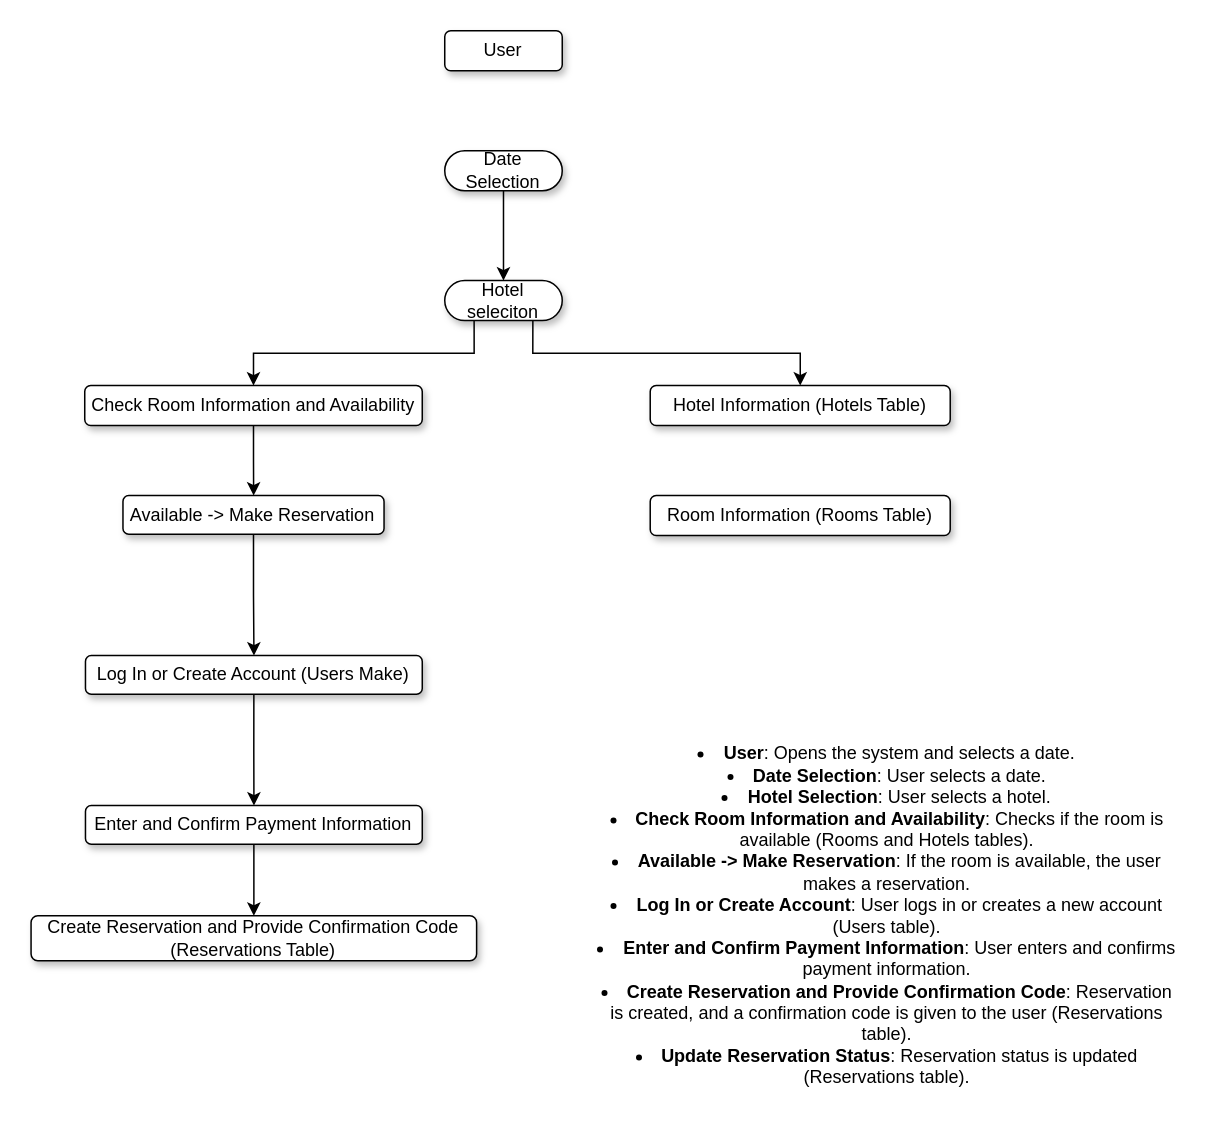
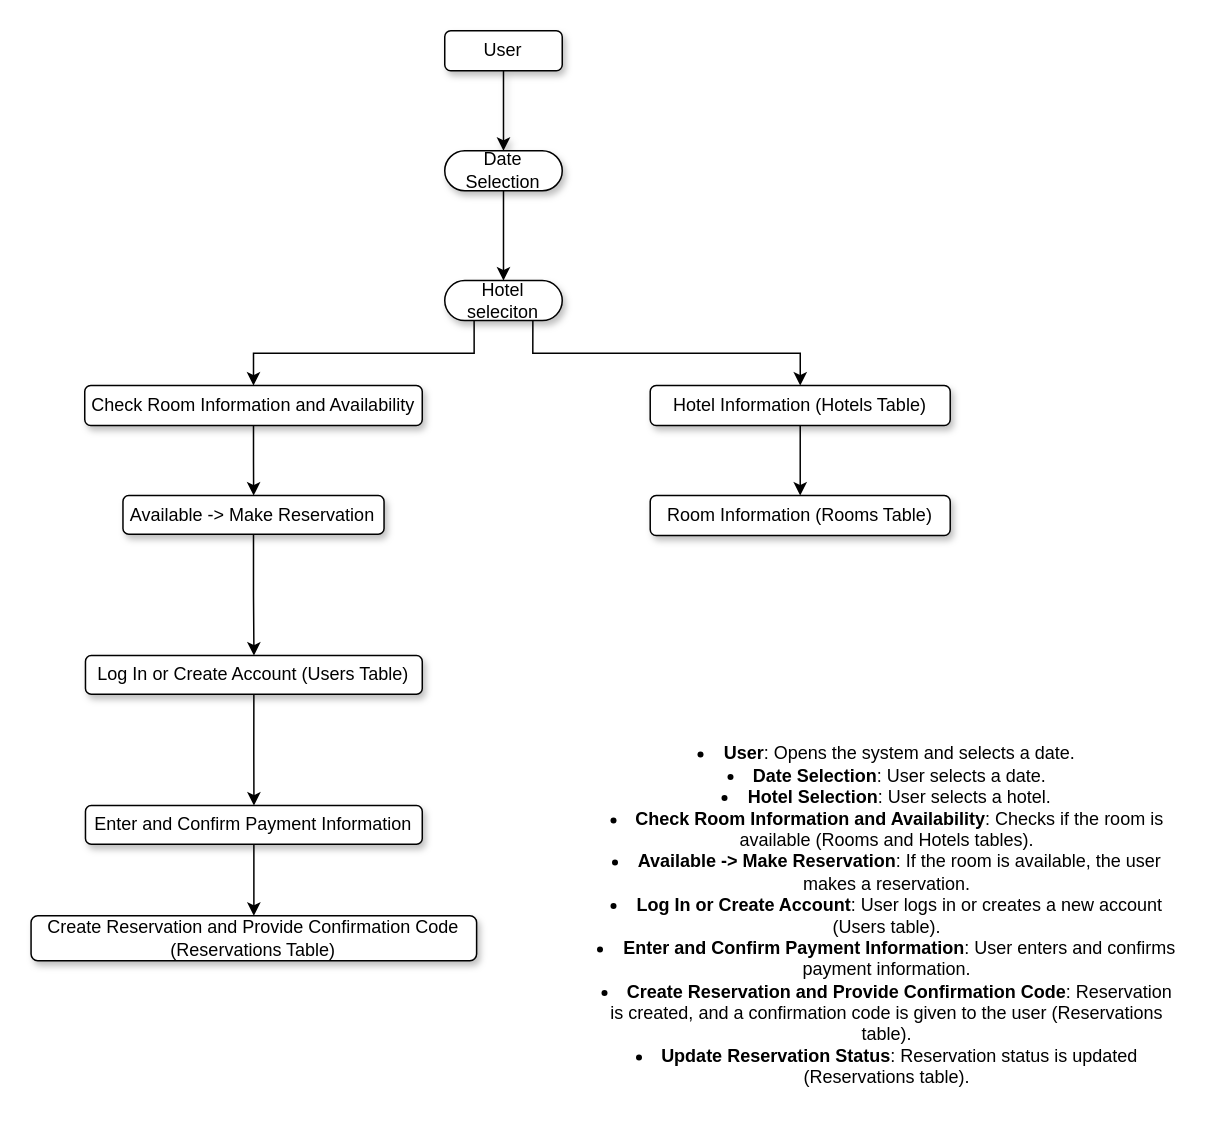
none -> (503, 106)
none -> (800, 456)
(254, 674) -> (254, 674)
